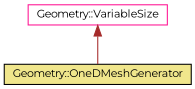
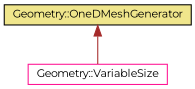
(98, 50) -> (98, 50)
